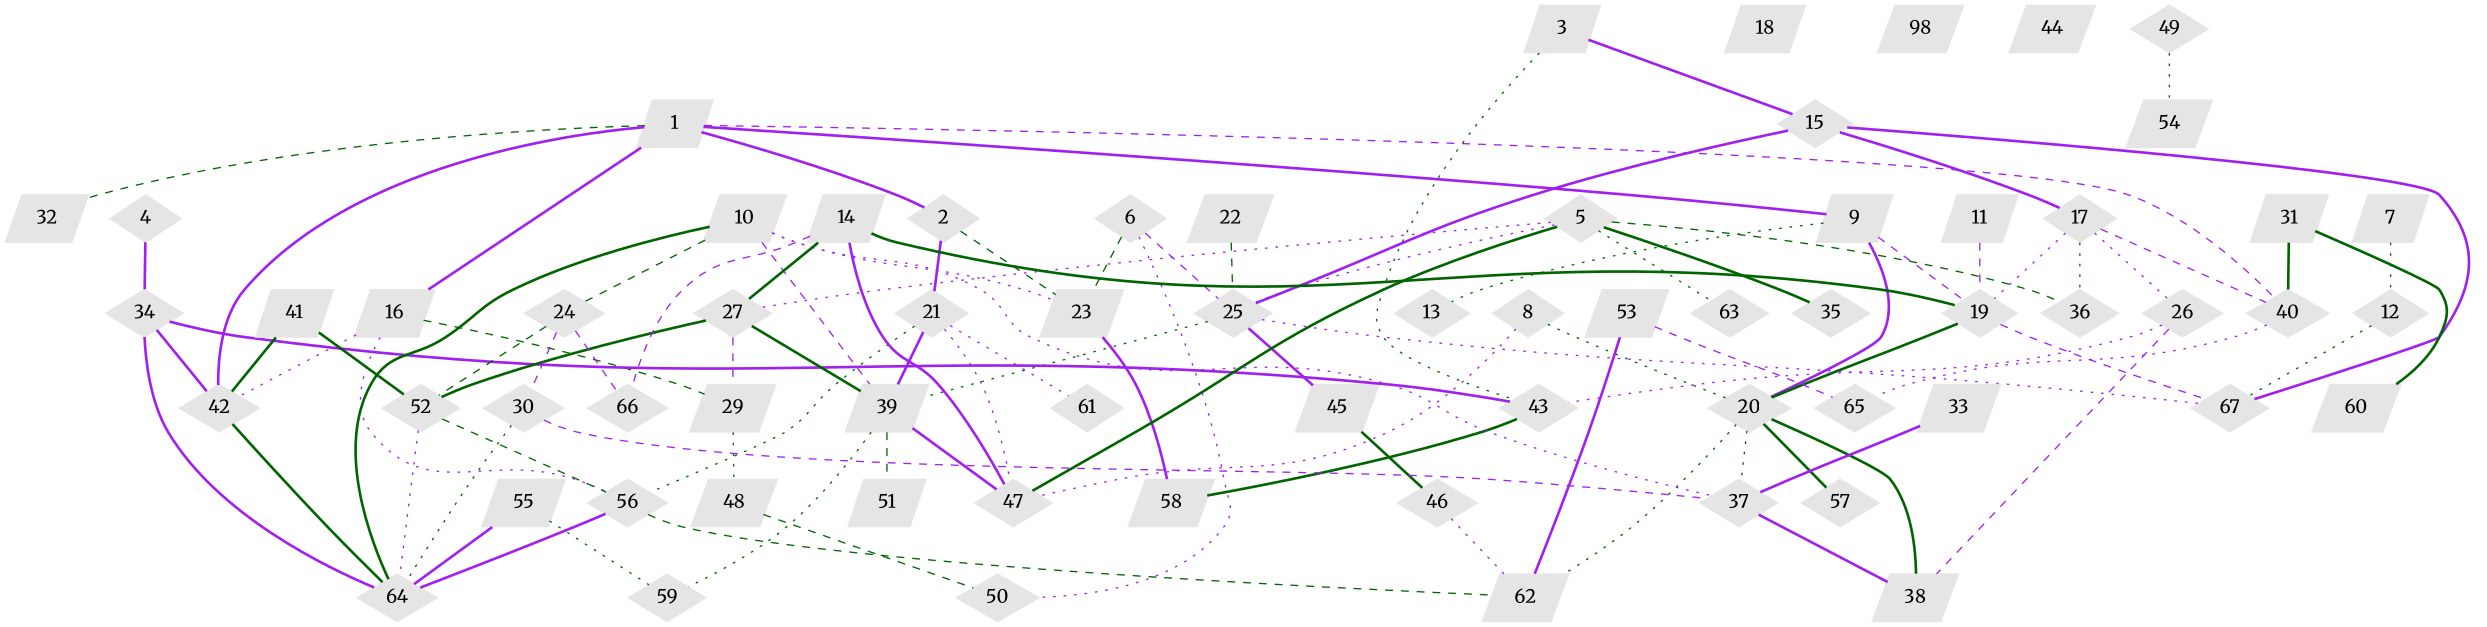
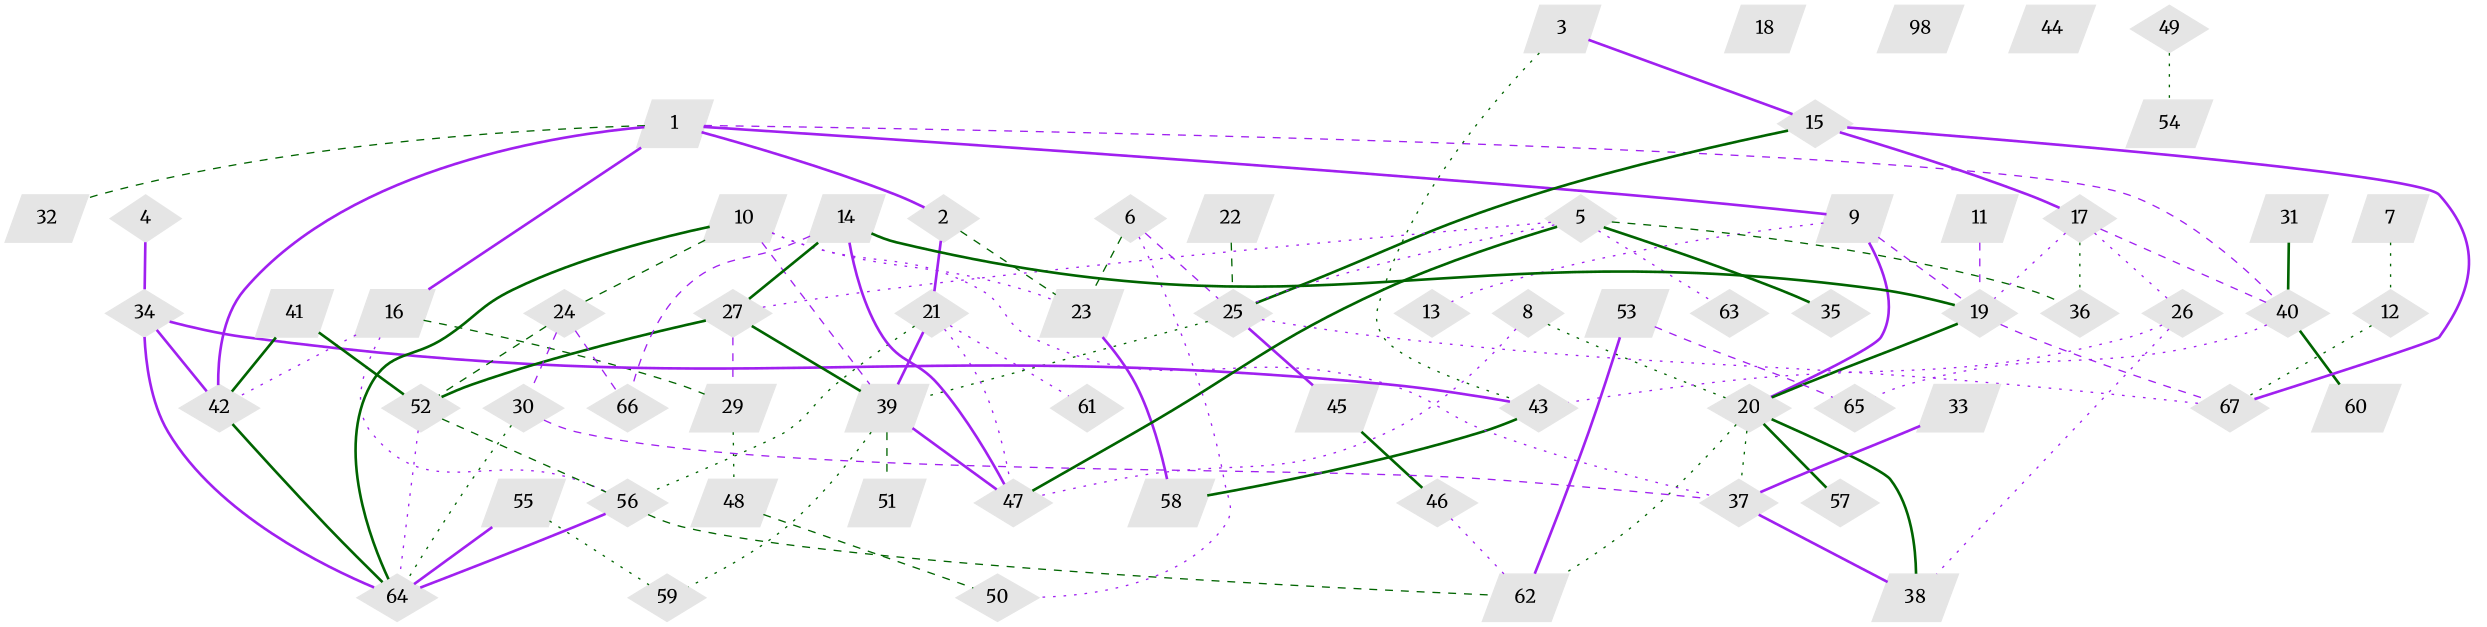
(1517, 200) -> (1517, 200)
(1644, 250) -> (1644, 250)
(1652, 264) -> (1652, 264)
(2430, 284) -> (2324, 363)
(2053, 451) -> (2053, 451)
